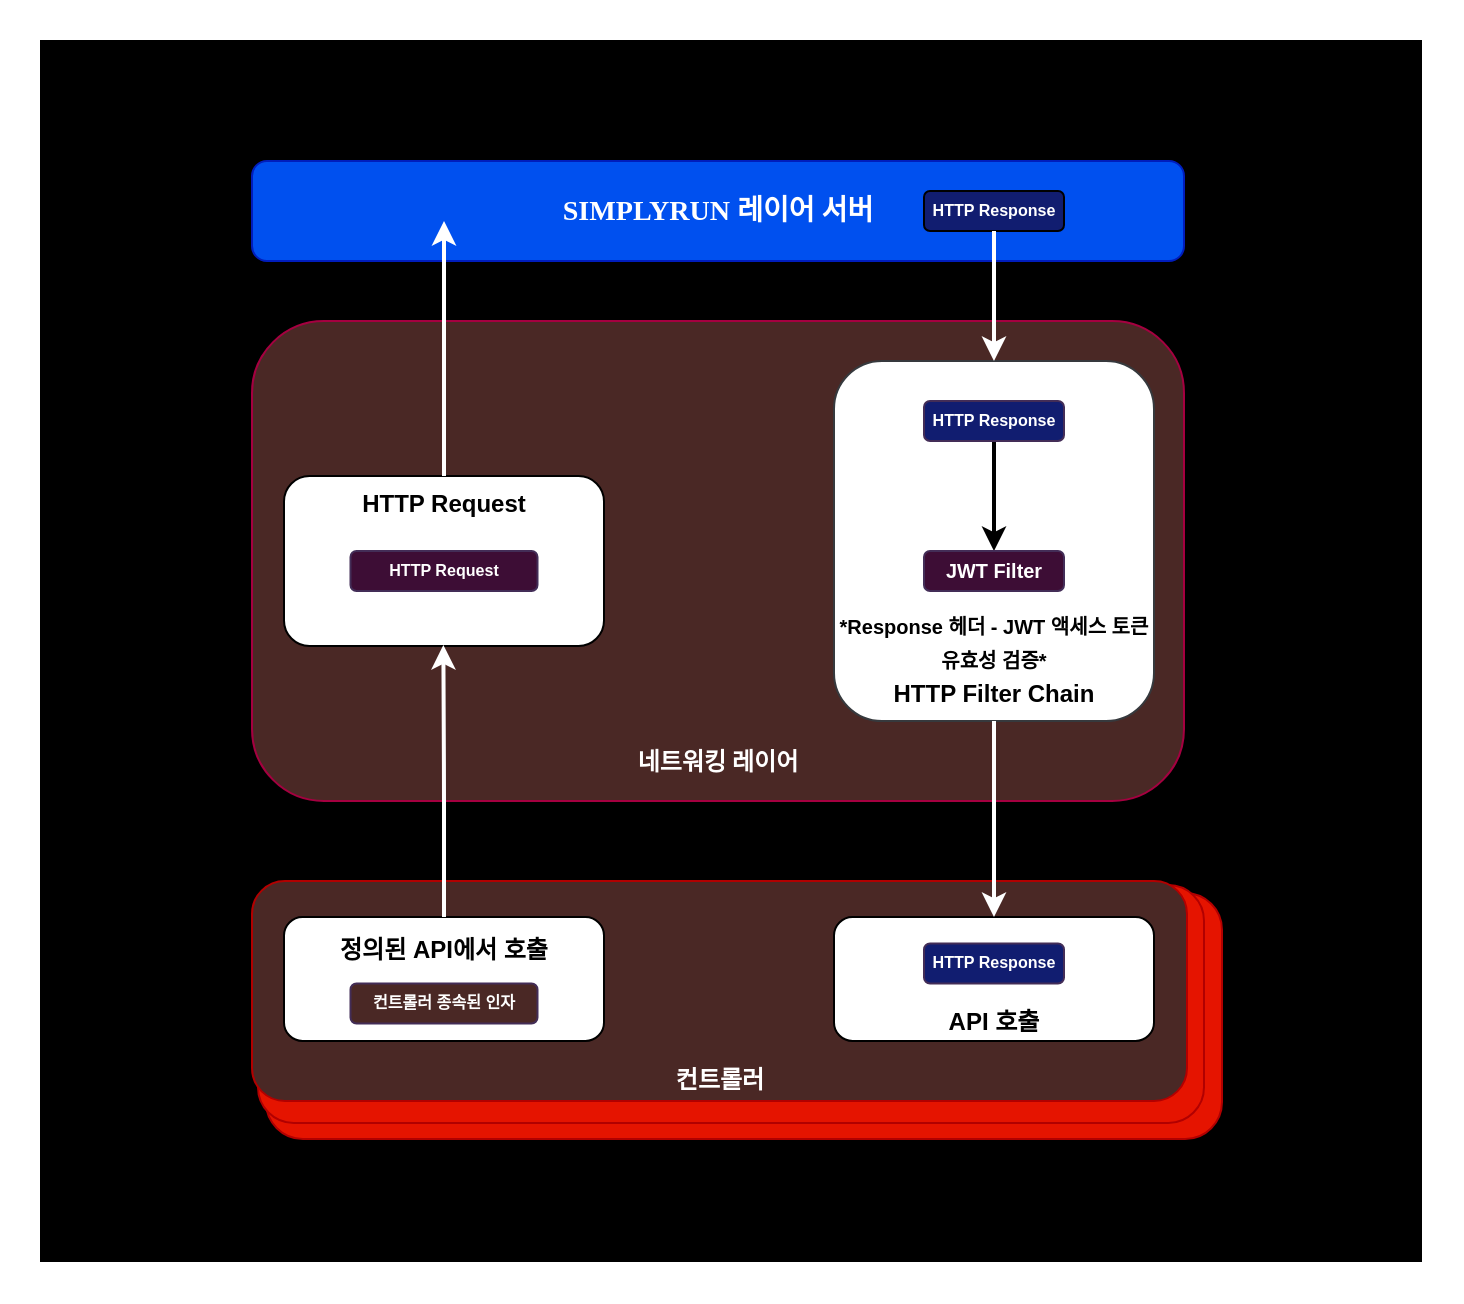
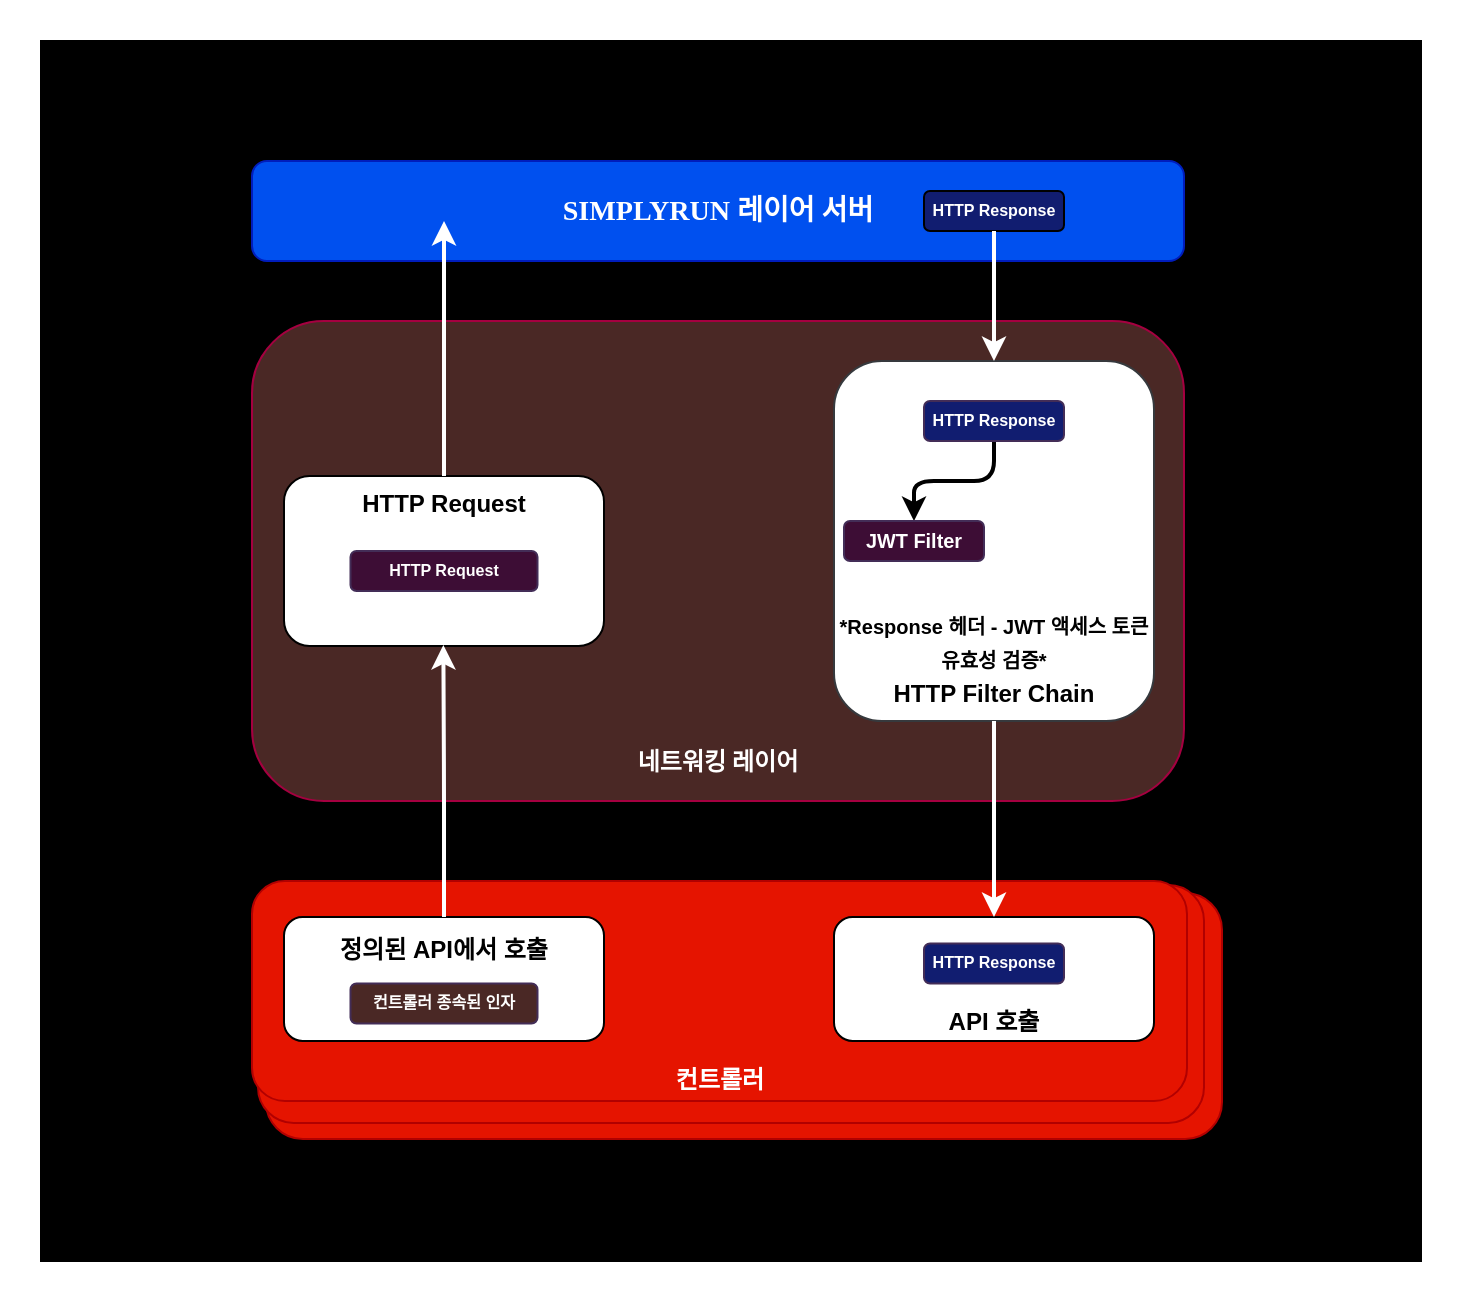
(994, 571) -> (914, 541)
(720, 991) -> (720, 991)
